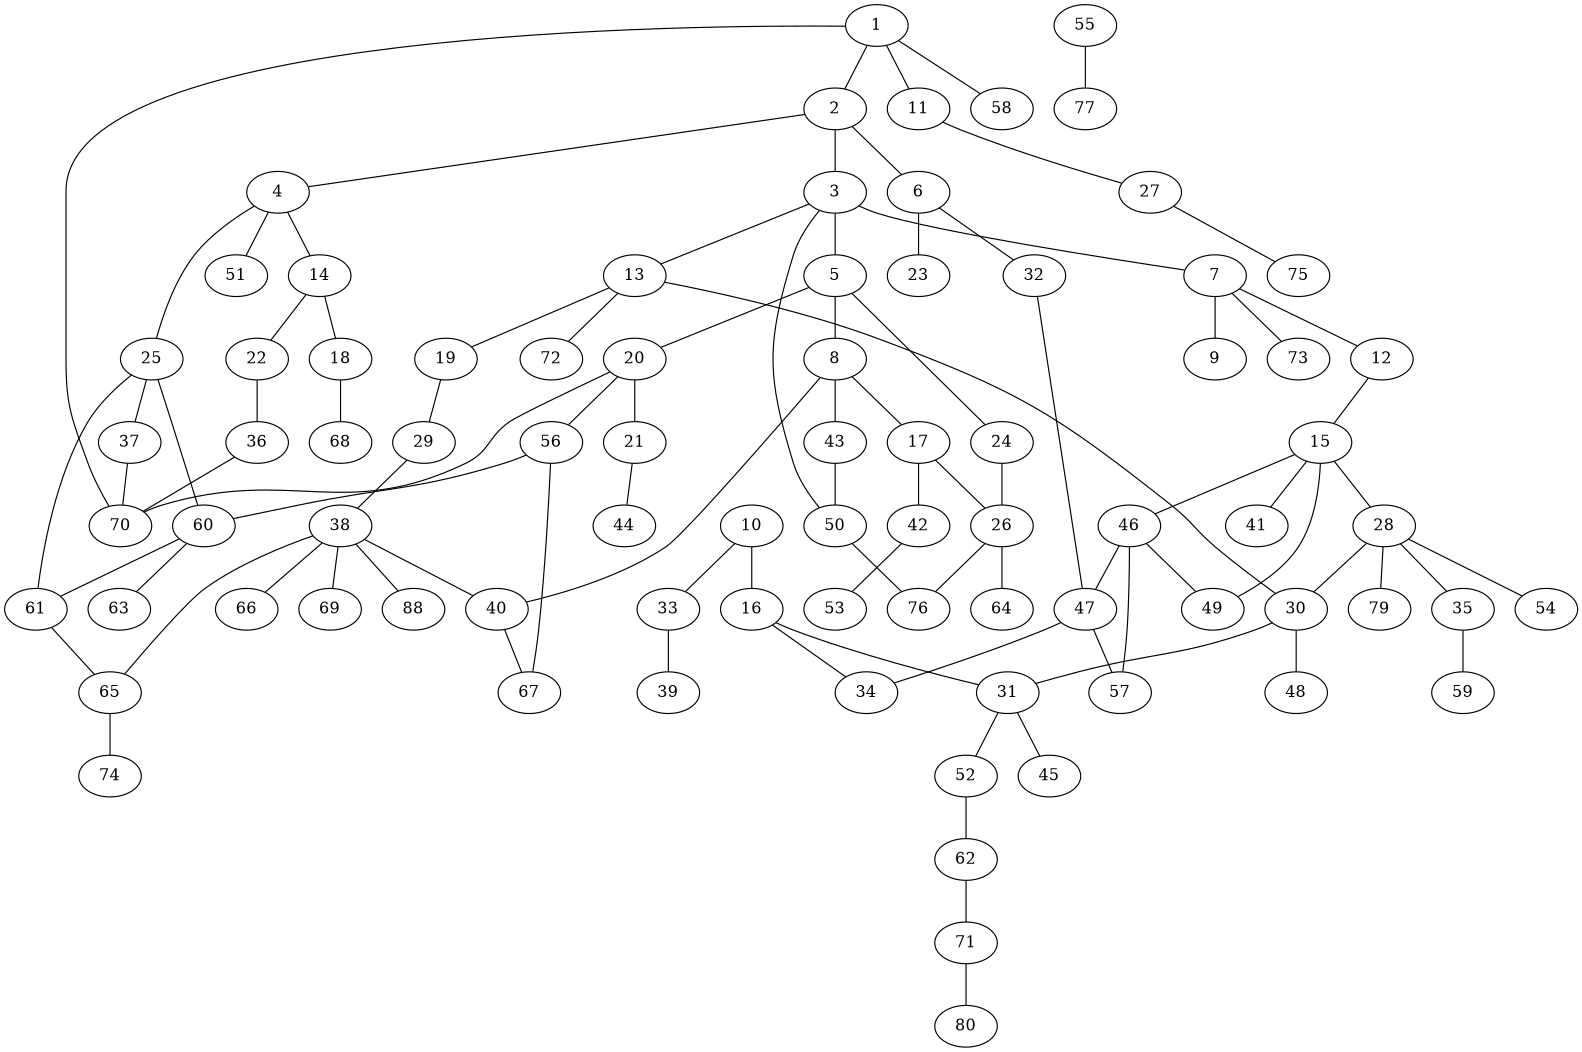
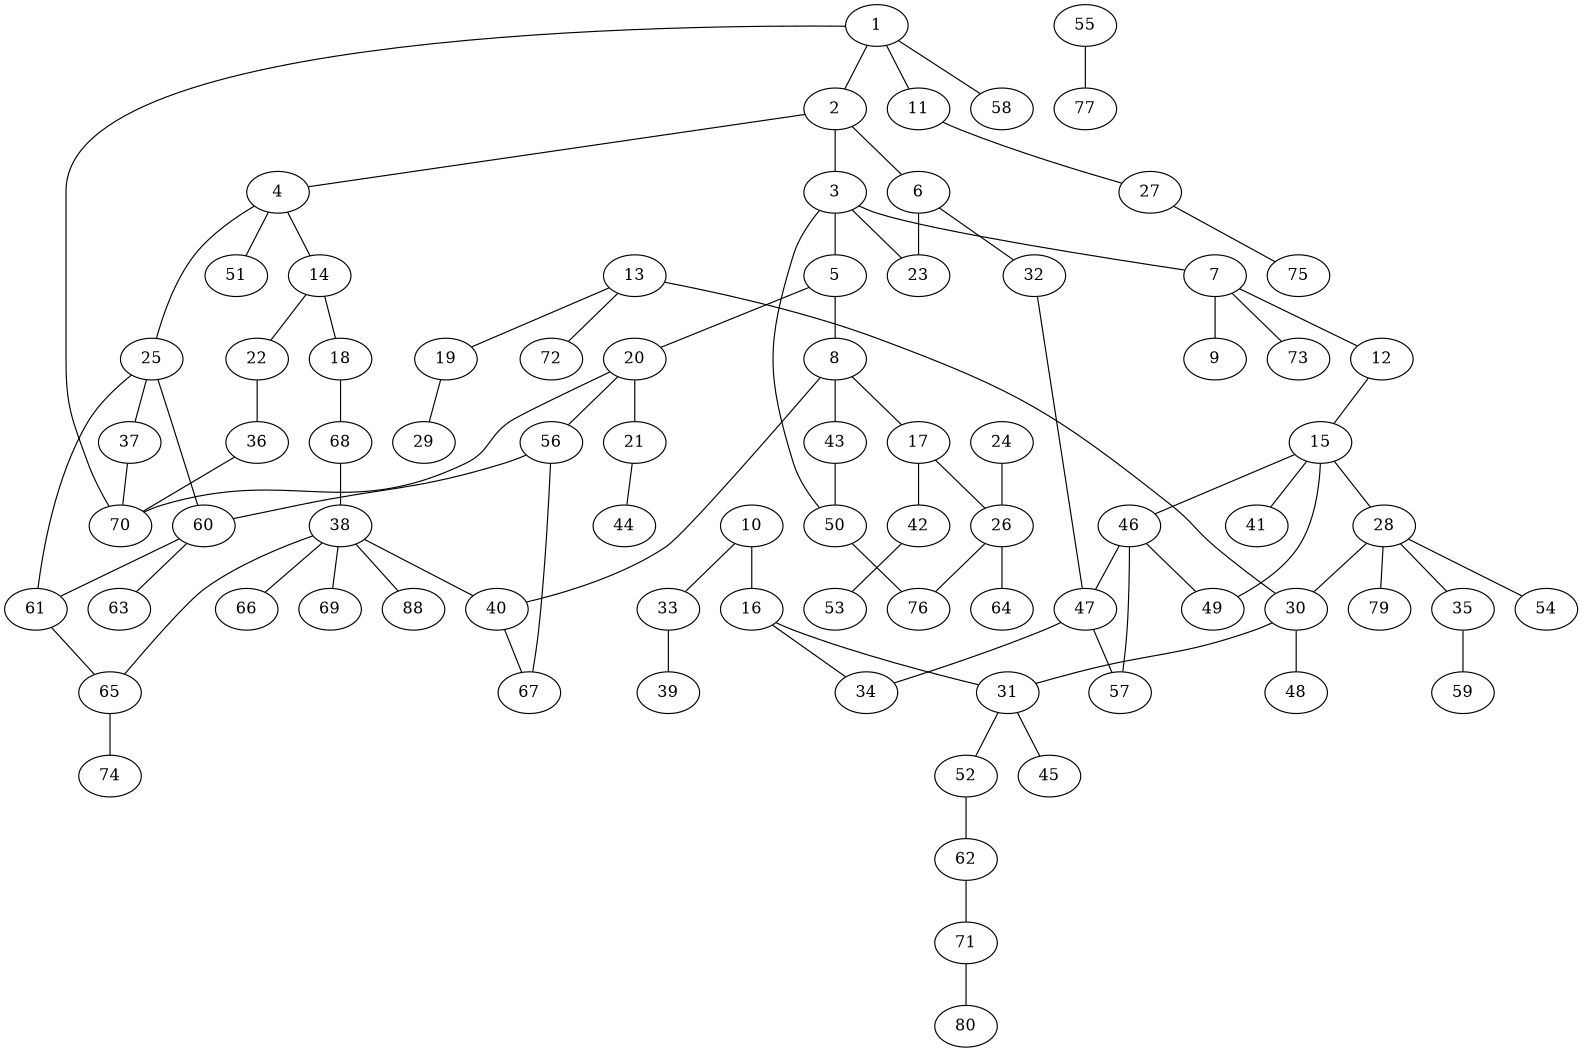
(735, 234) -> (877, 234)
(925, 366) -> none
(385, 482) -> (341, 484)
